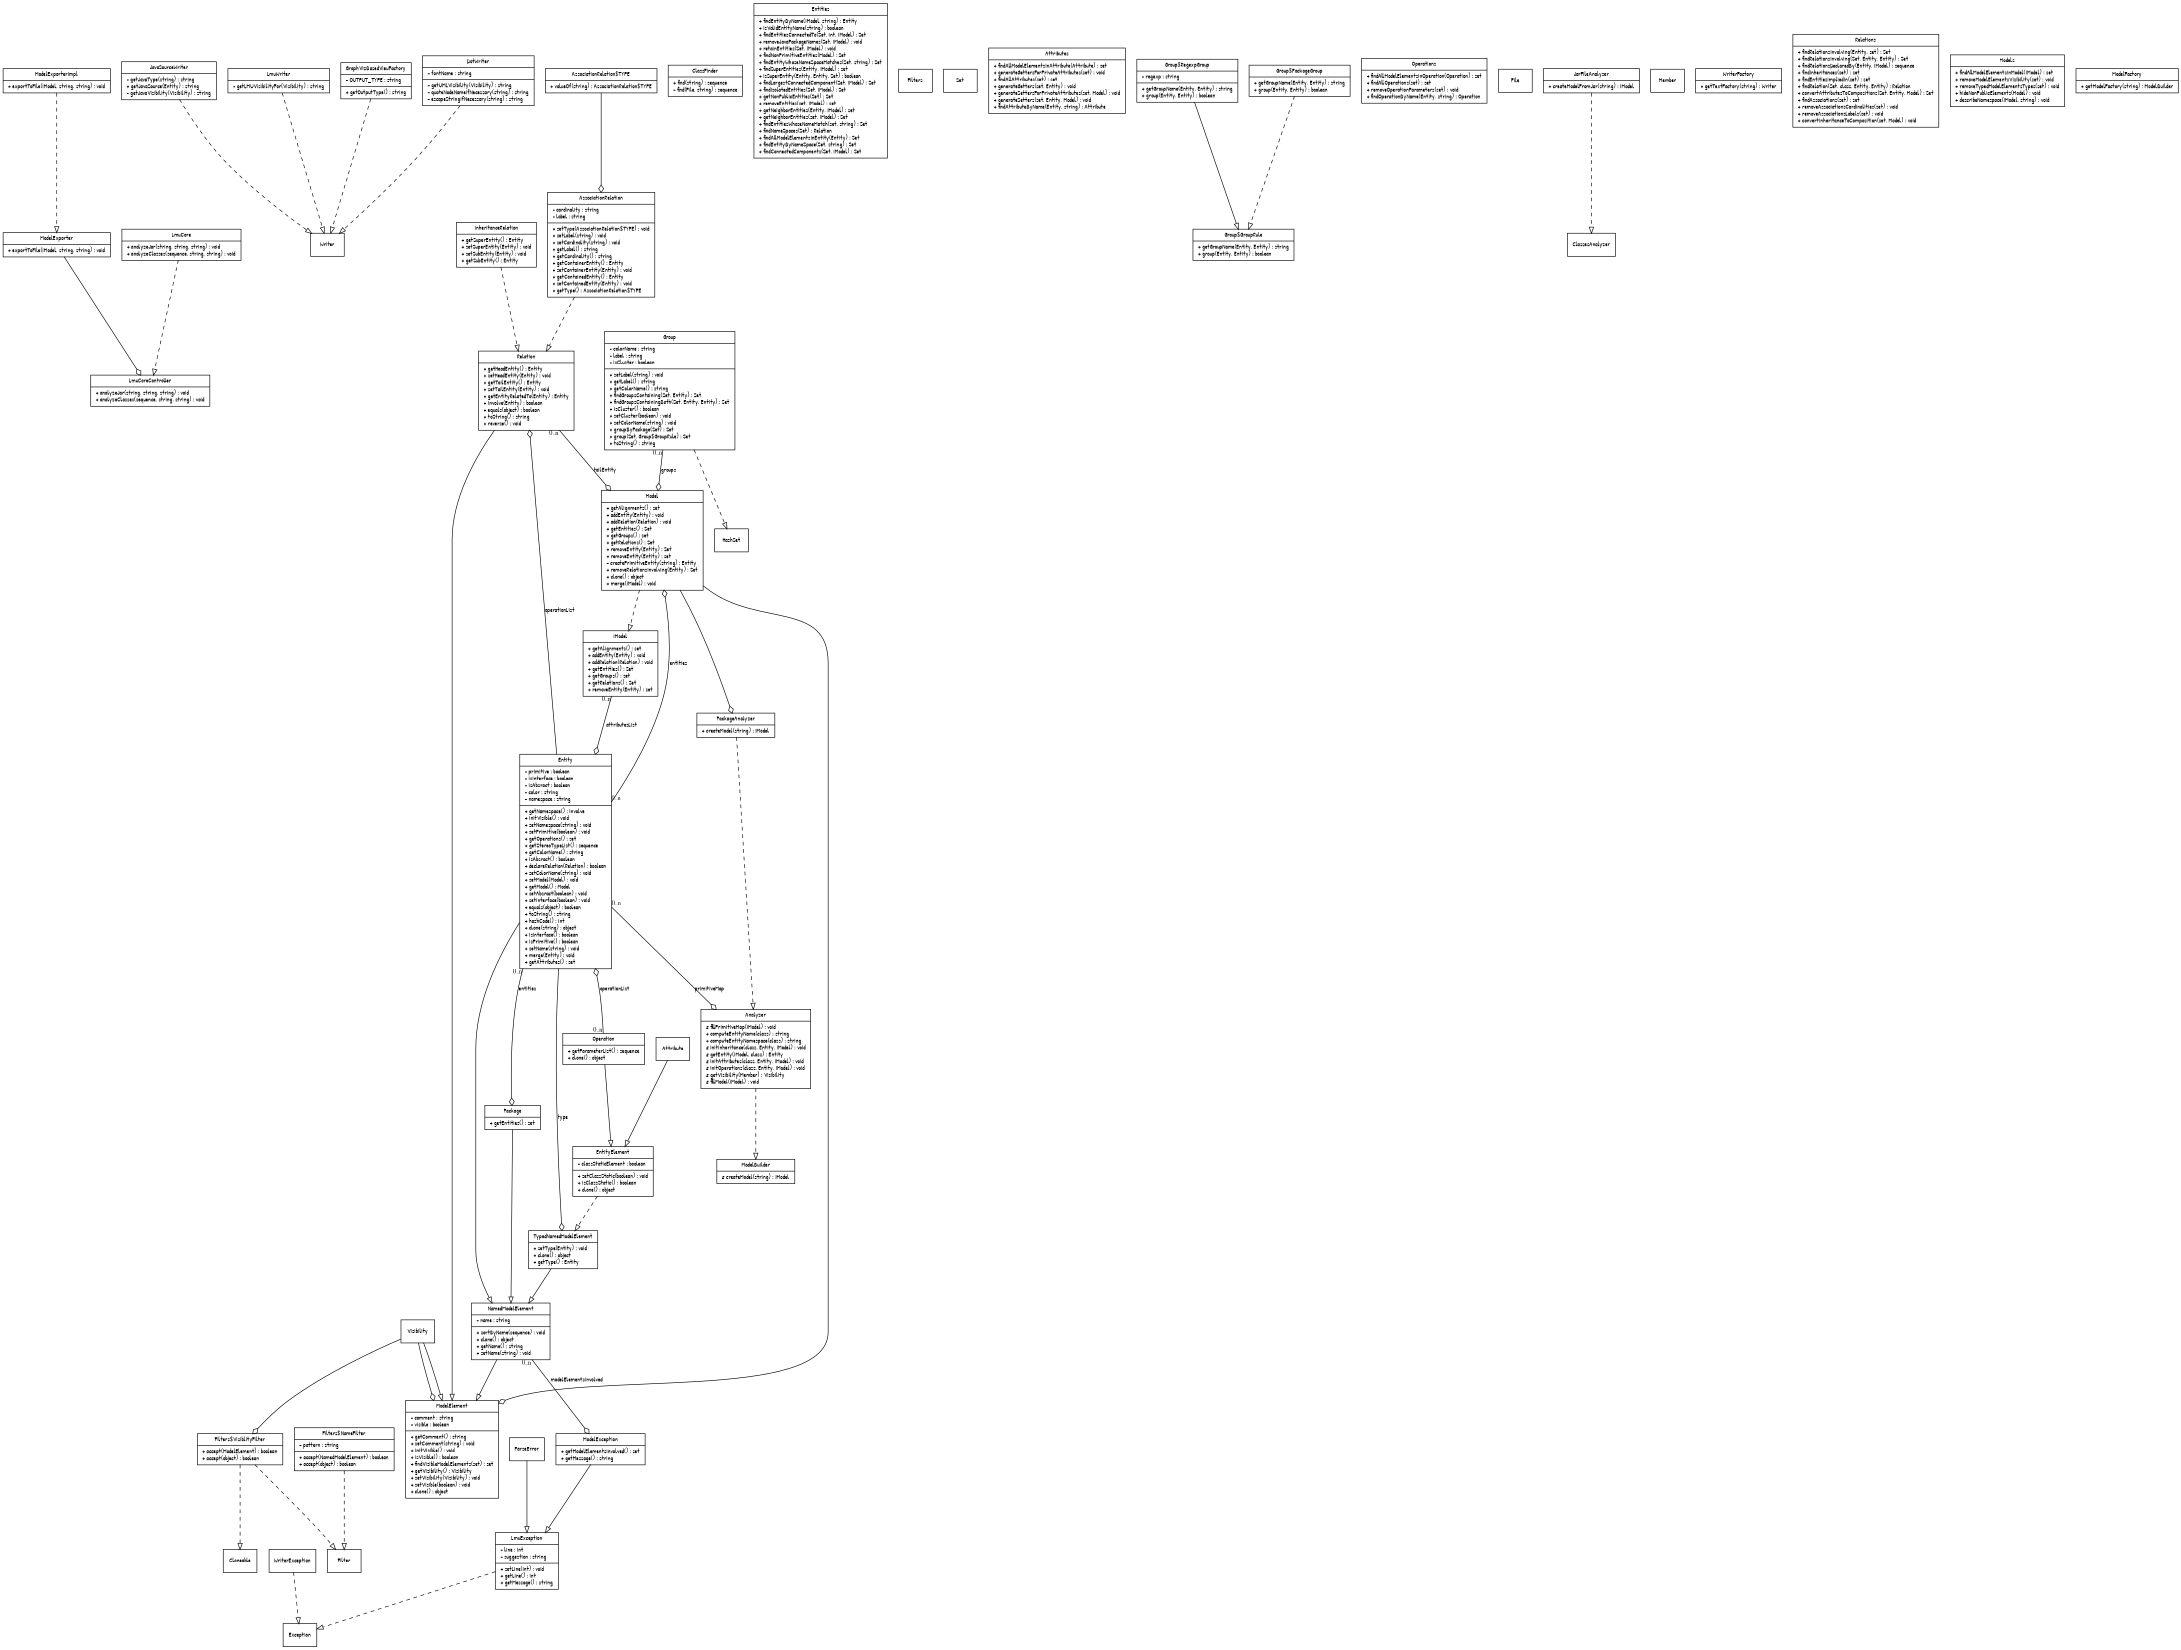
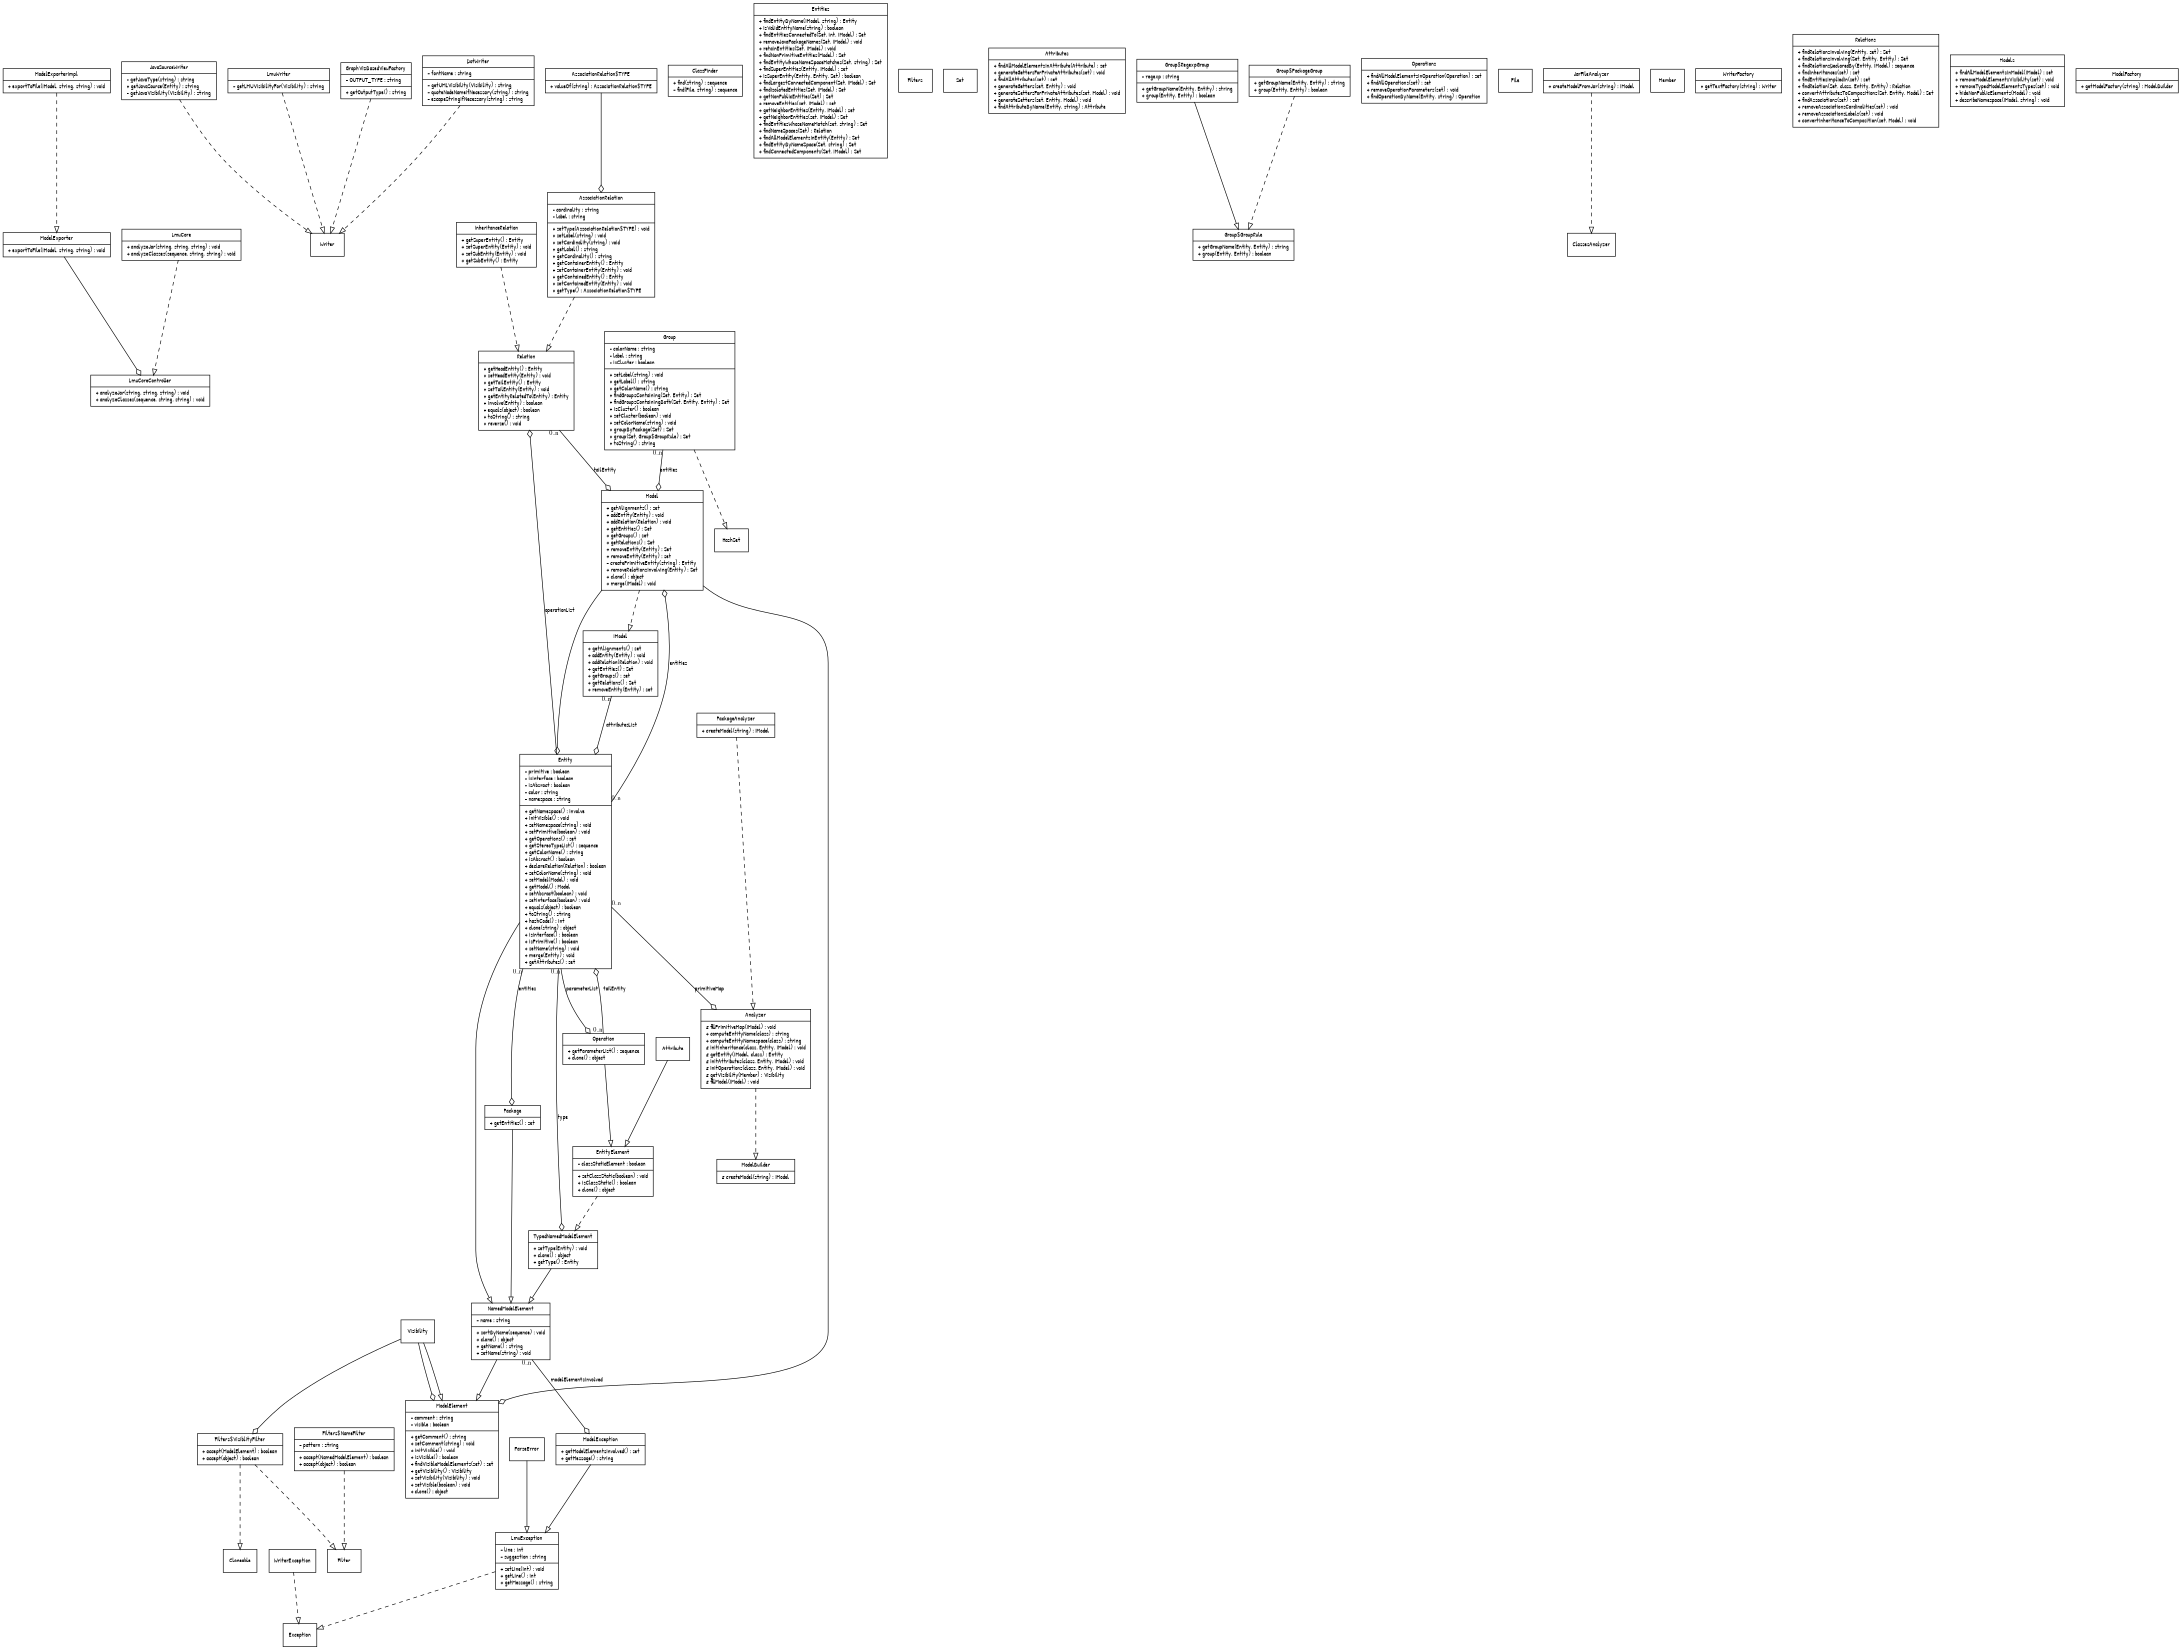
(669, 470) -> (669, 470)
(707, 647) -> (567, 665)
(452, 907) -> none
(615, 989) -> (615, 989)
none -> (569, 1000)
